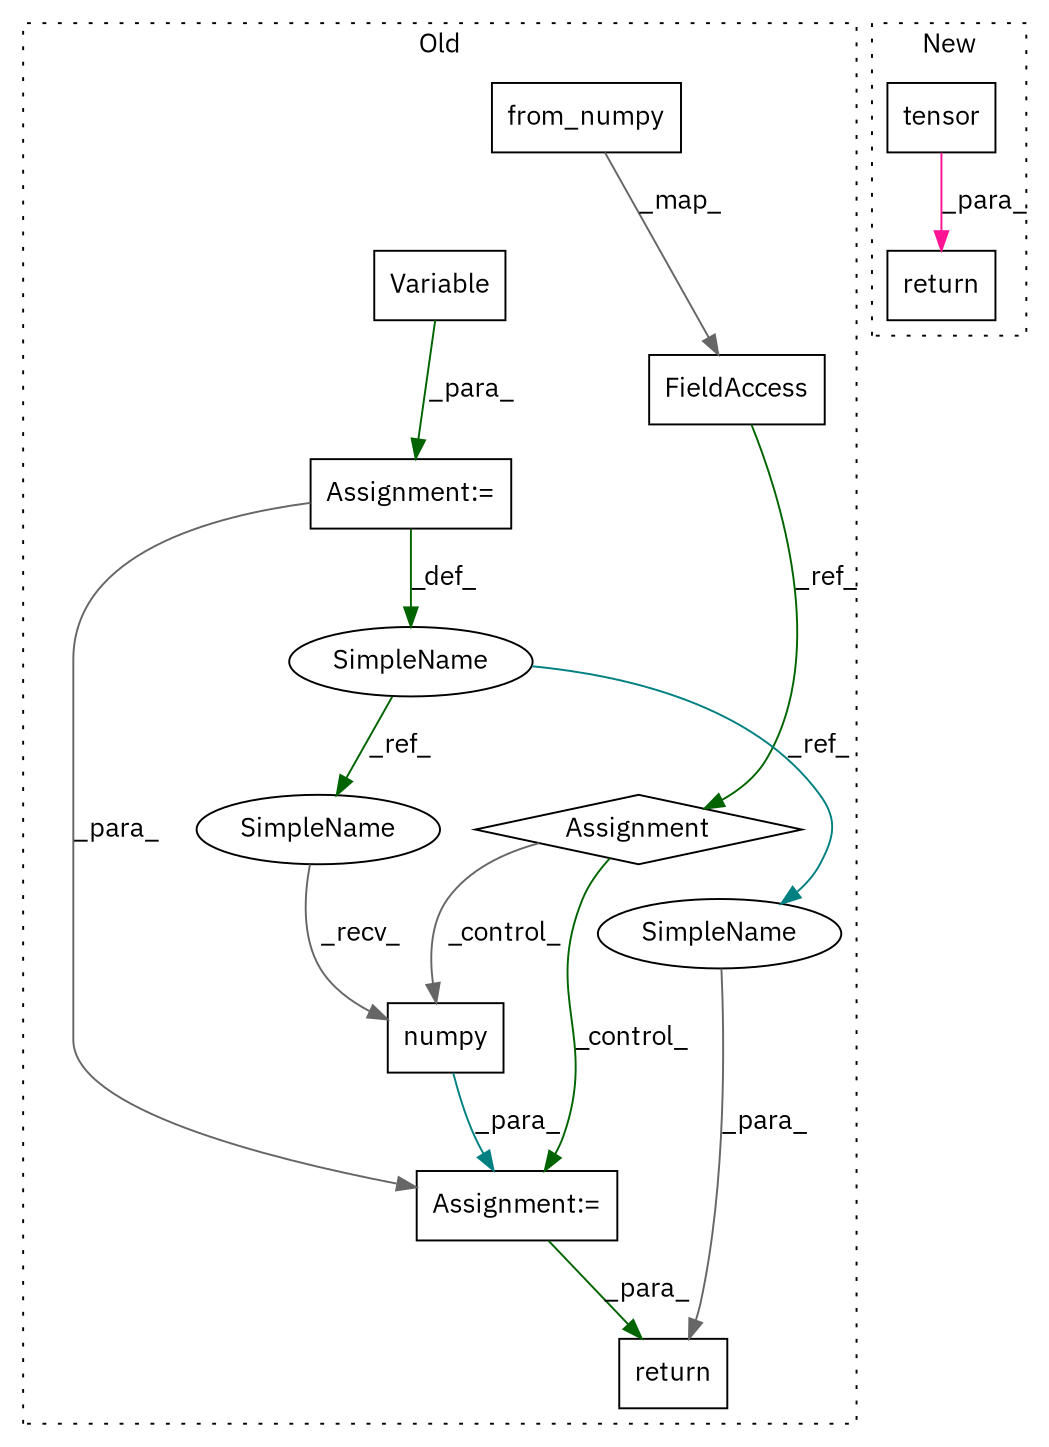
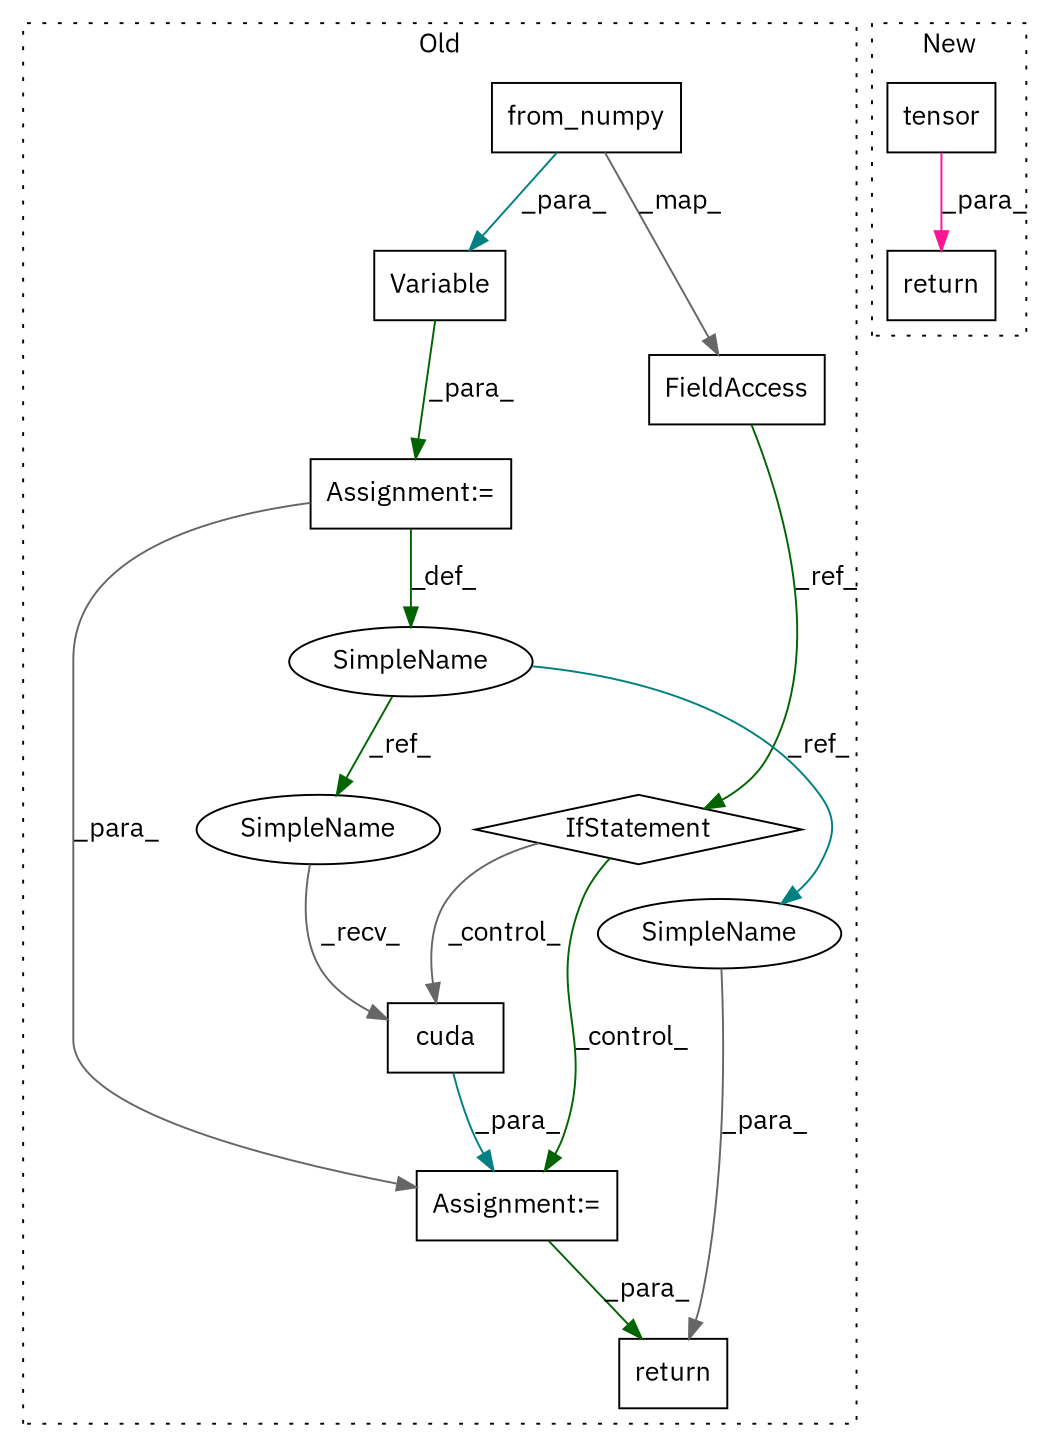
none -> (520, 194)
(639, 830) -> (639, 830)
(446, 1038) -> (446, 1038)
